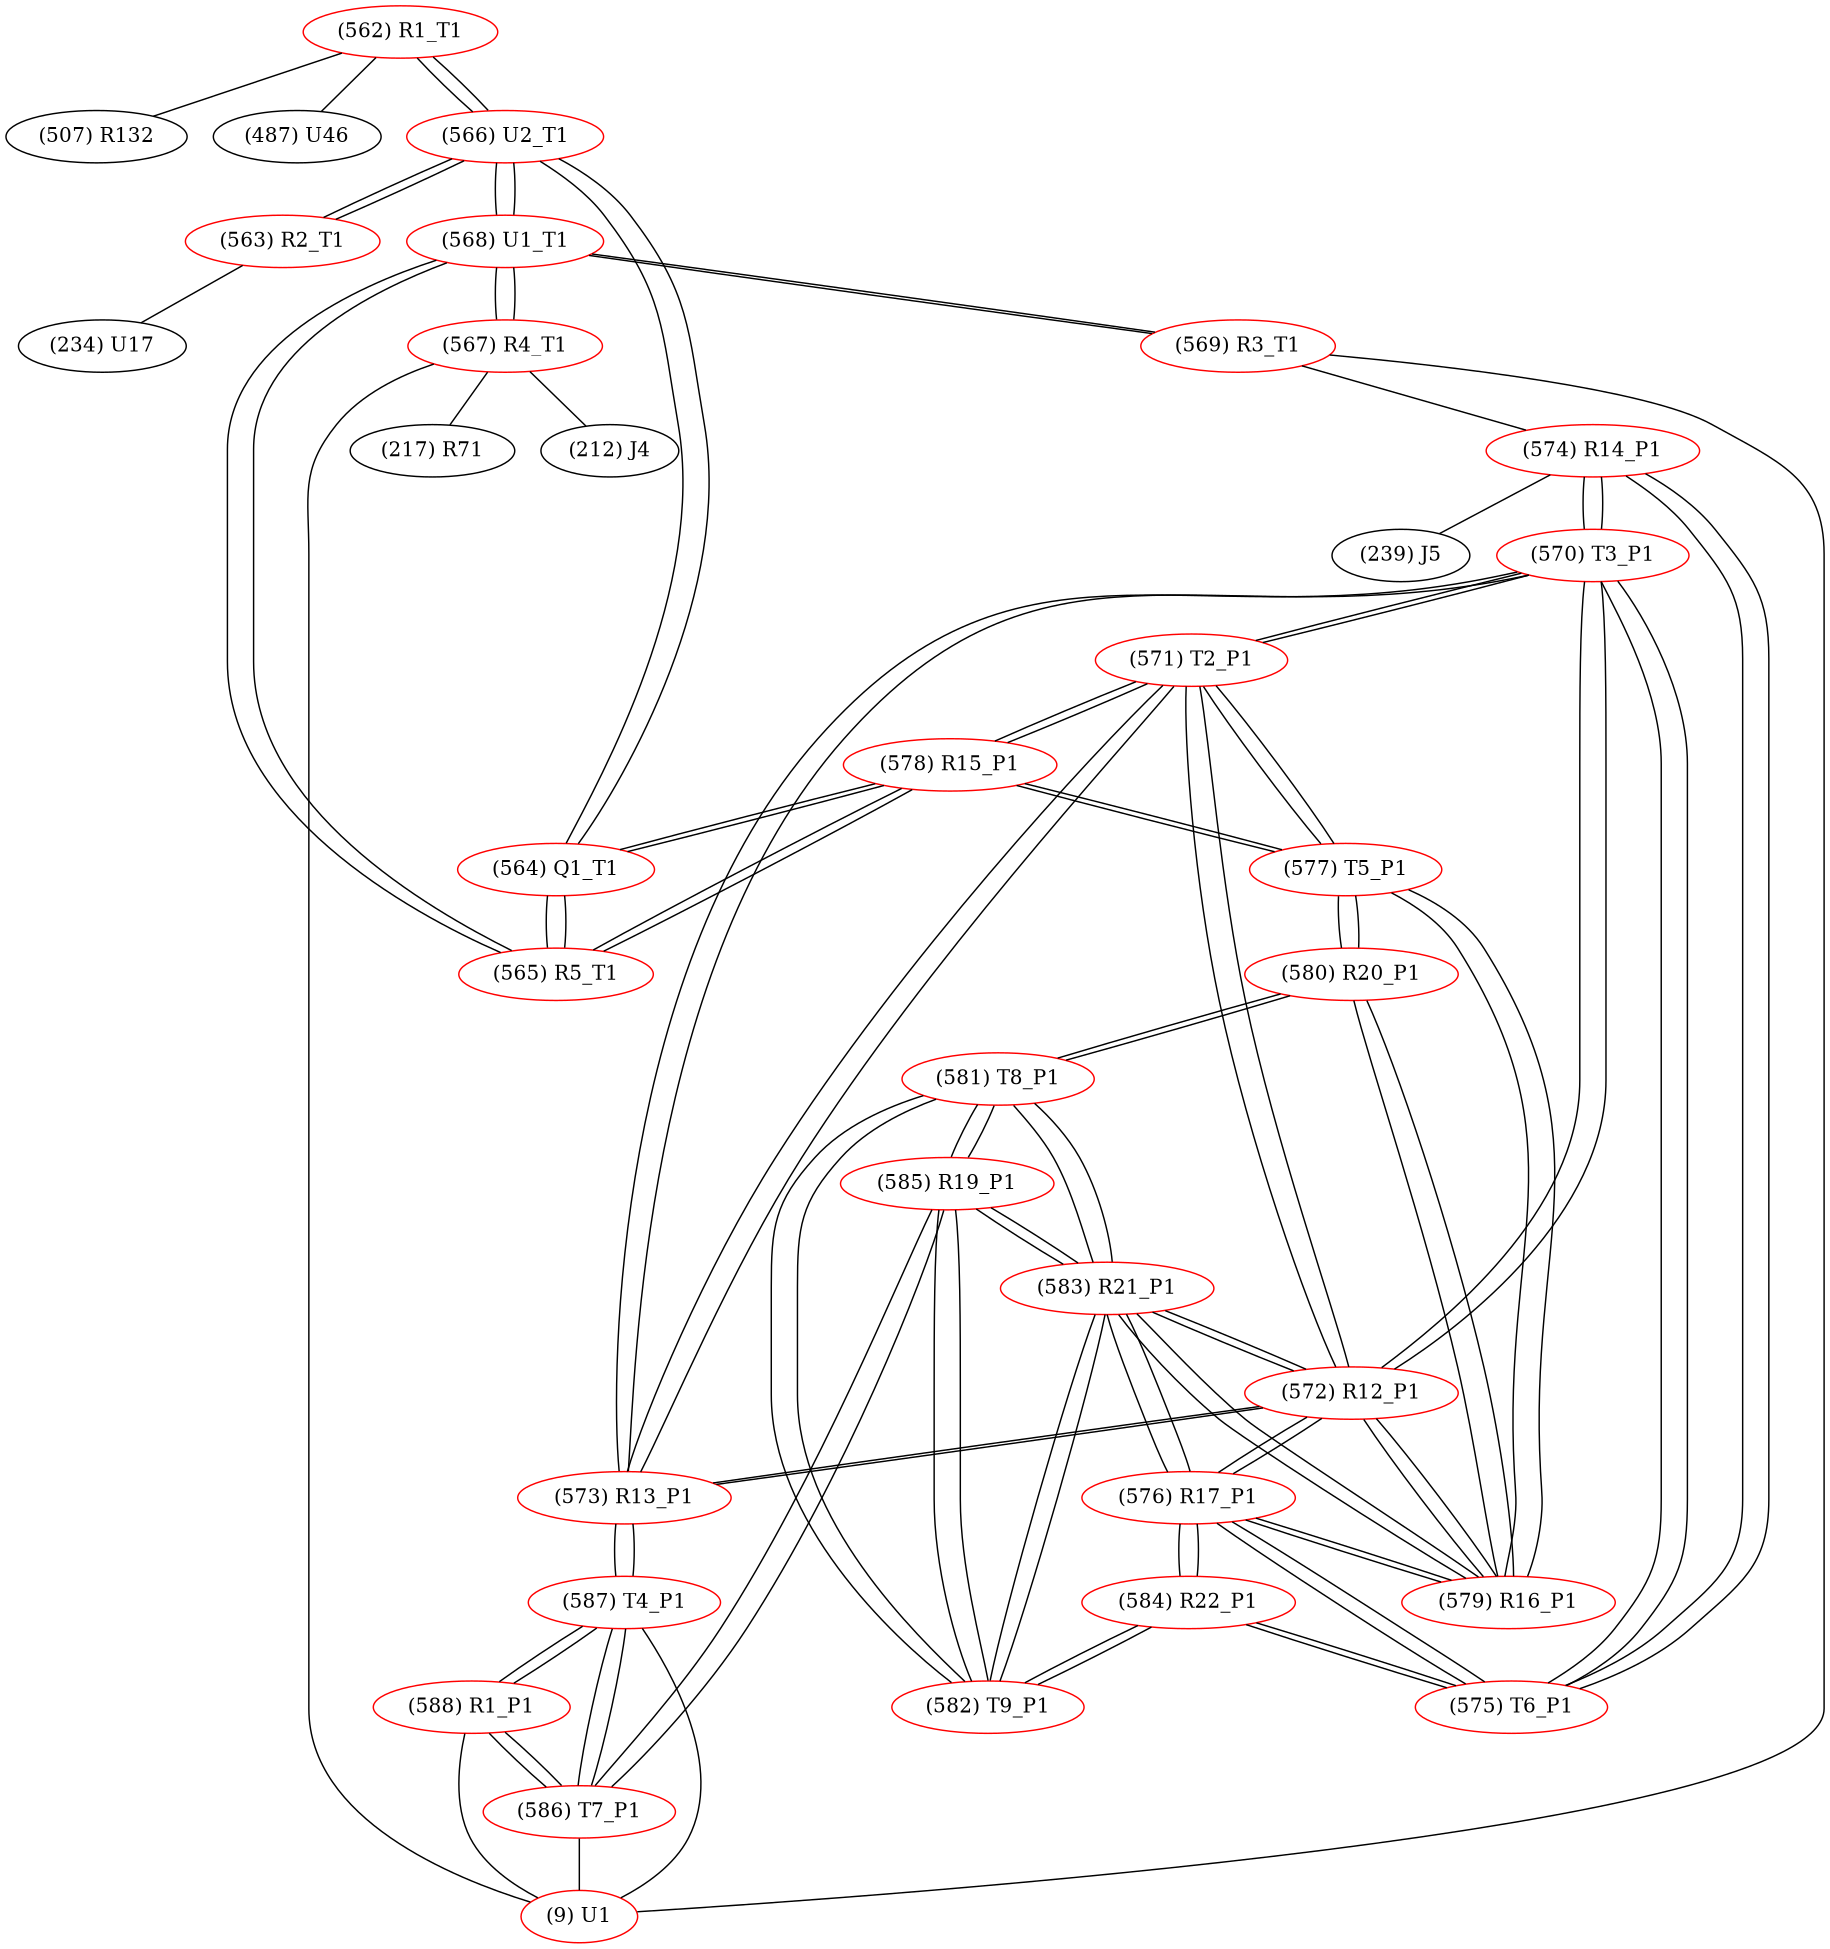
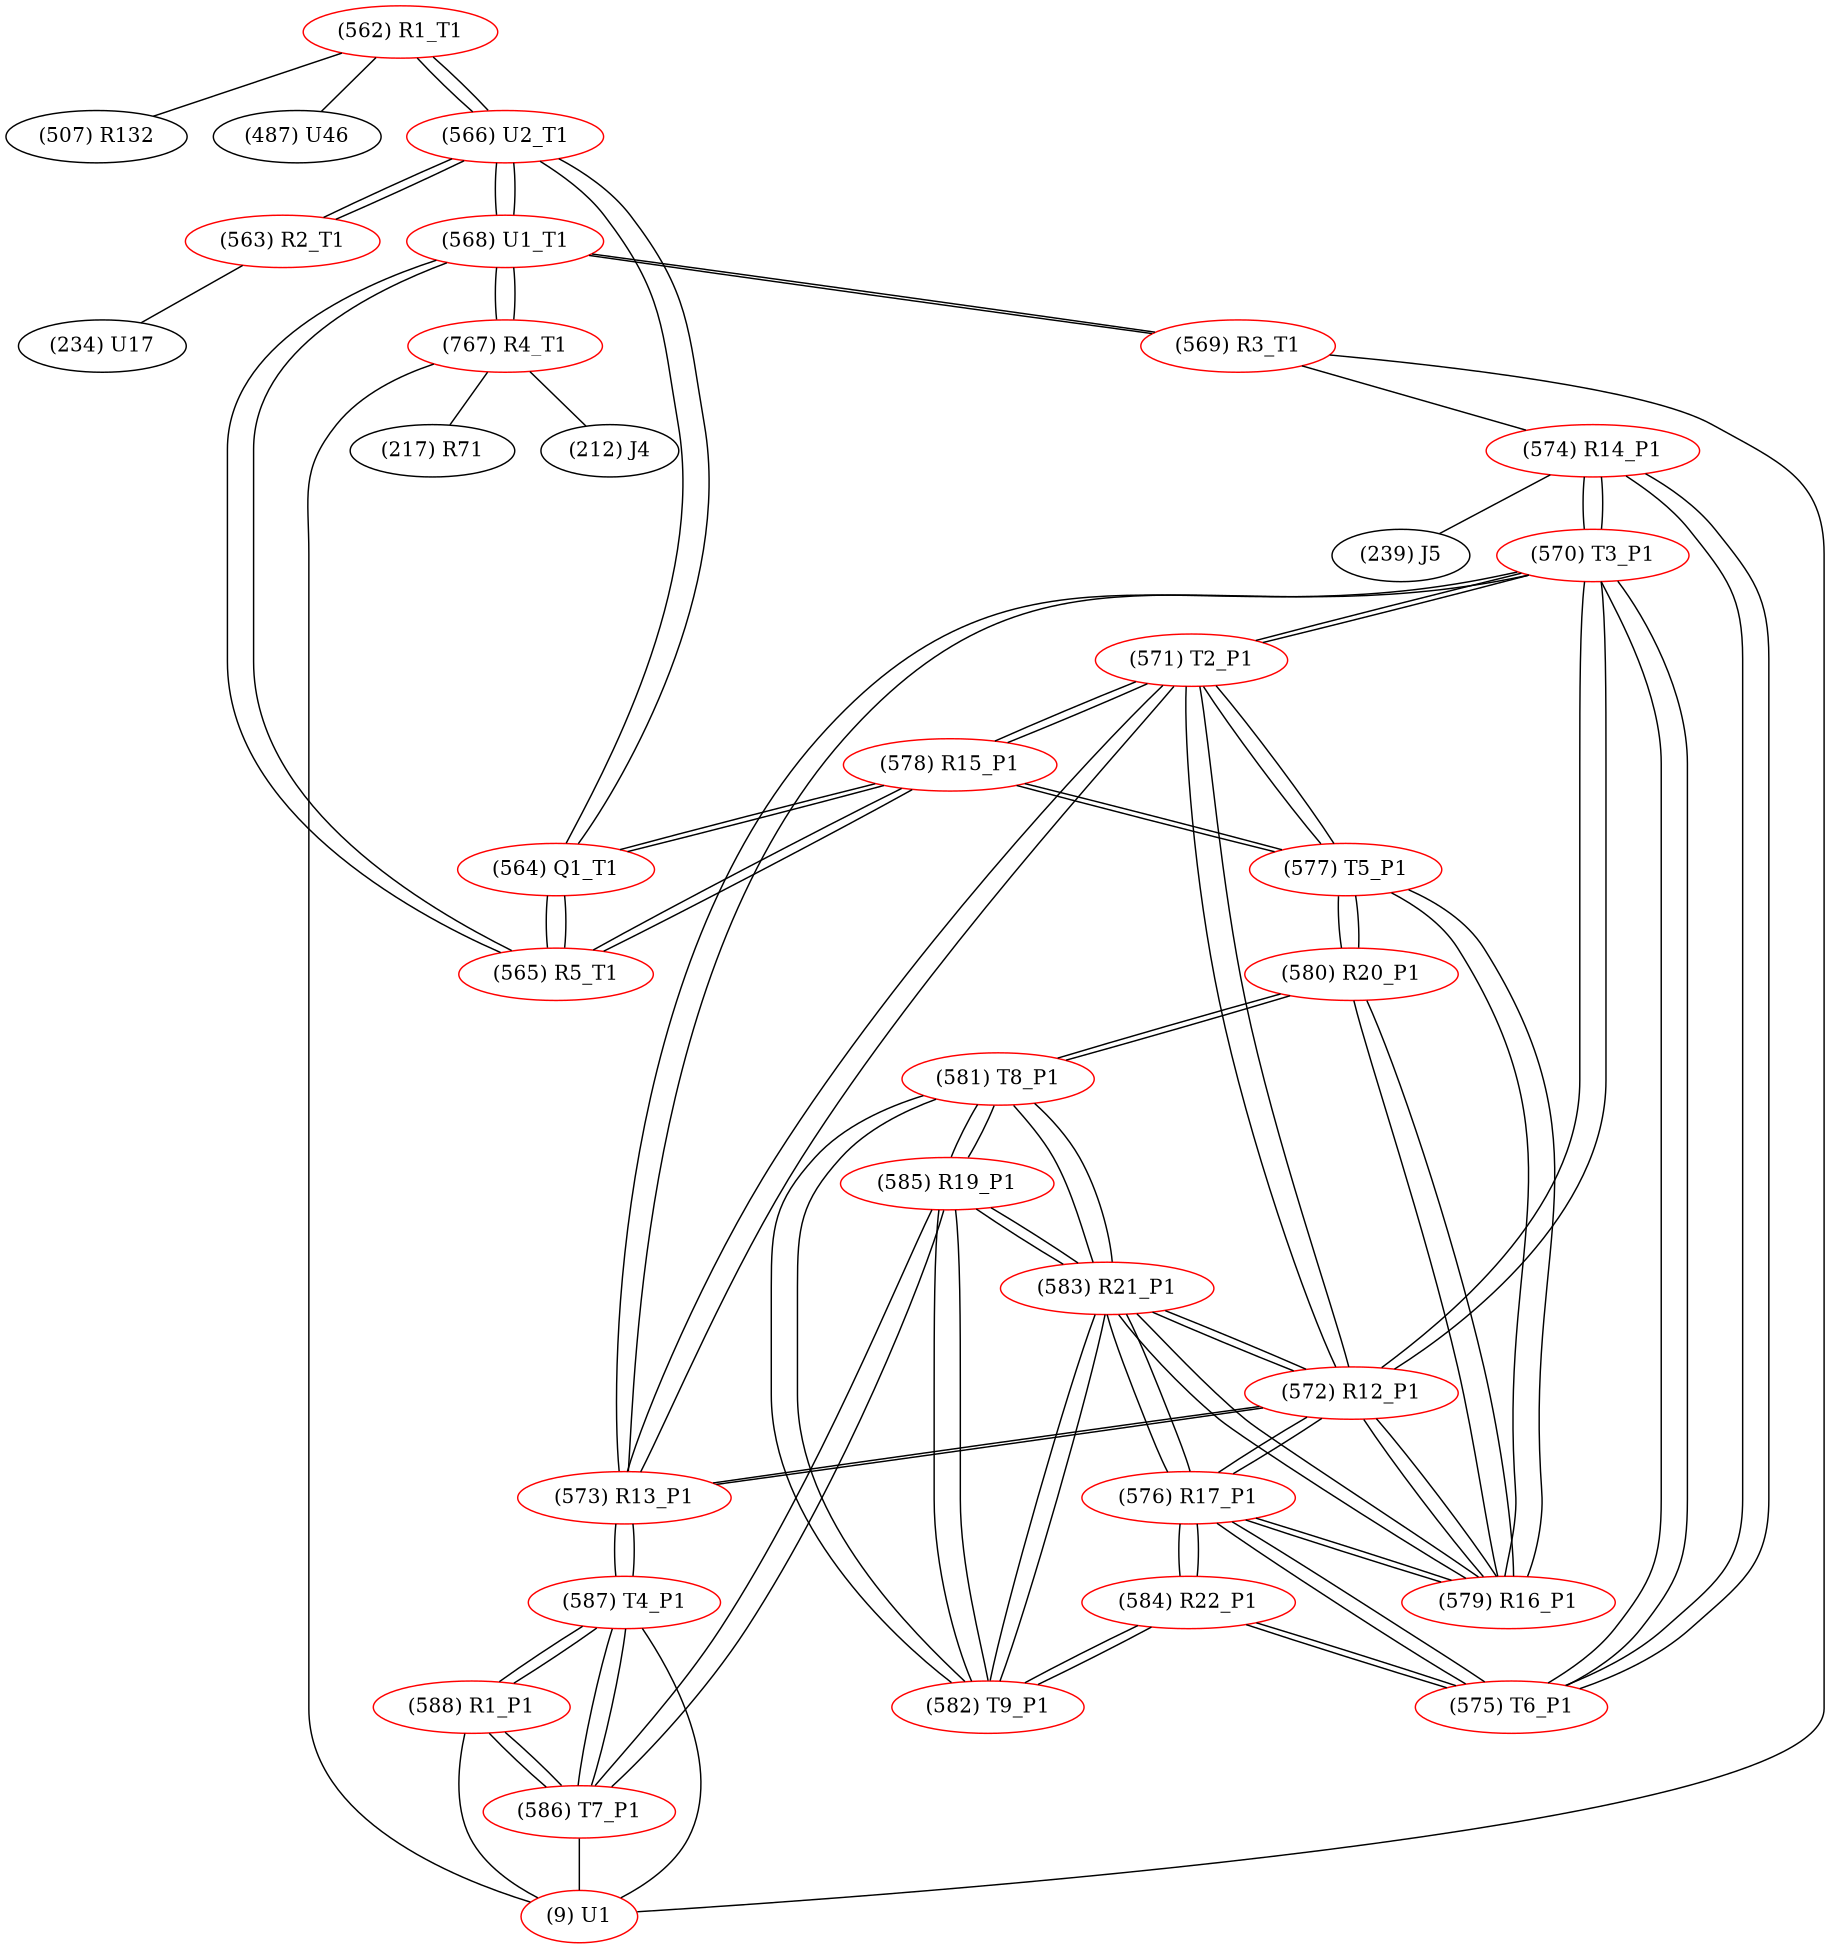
(505, 346) -> (505, 346)
